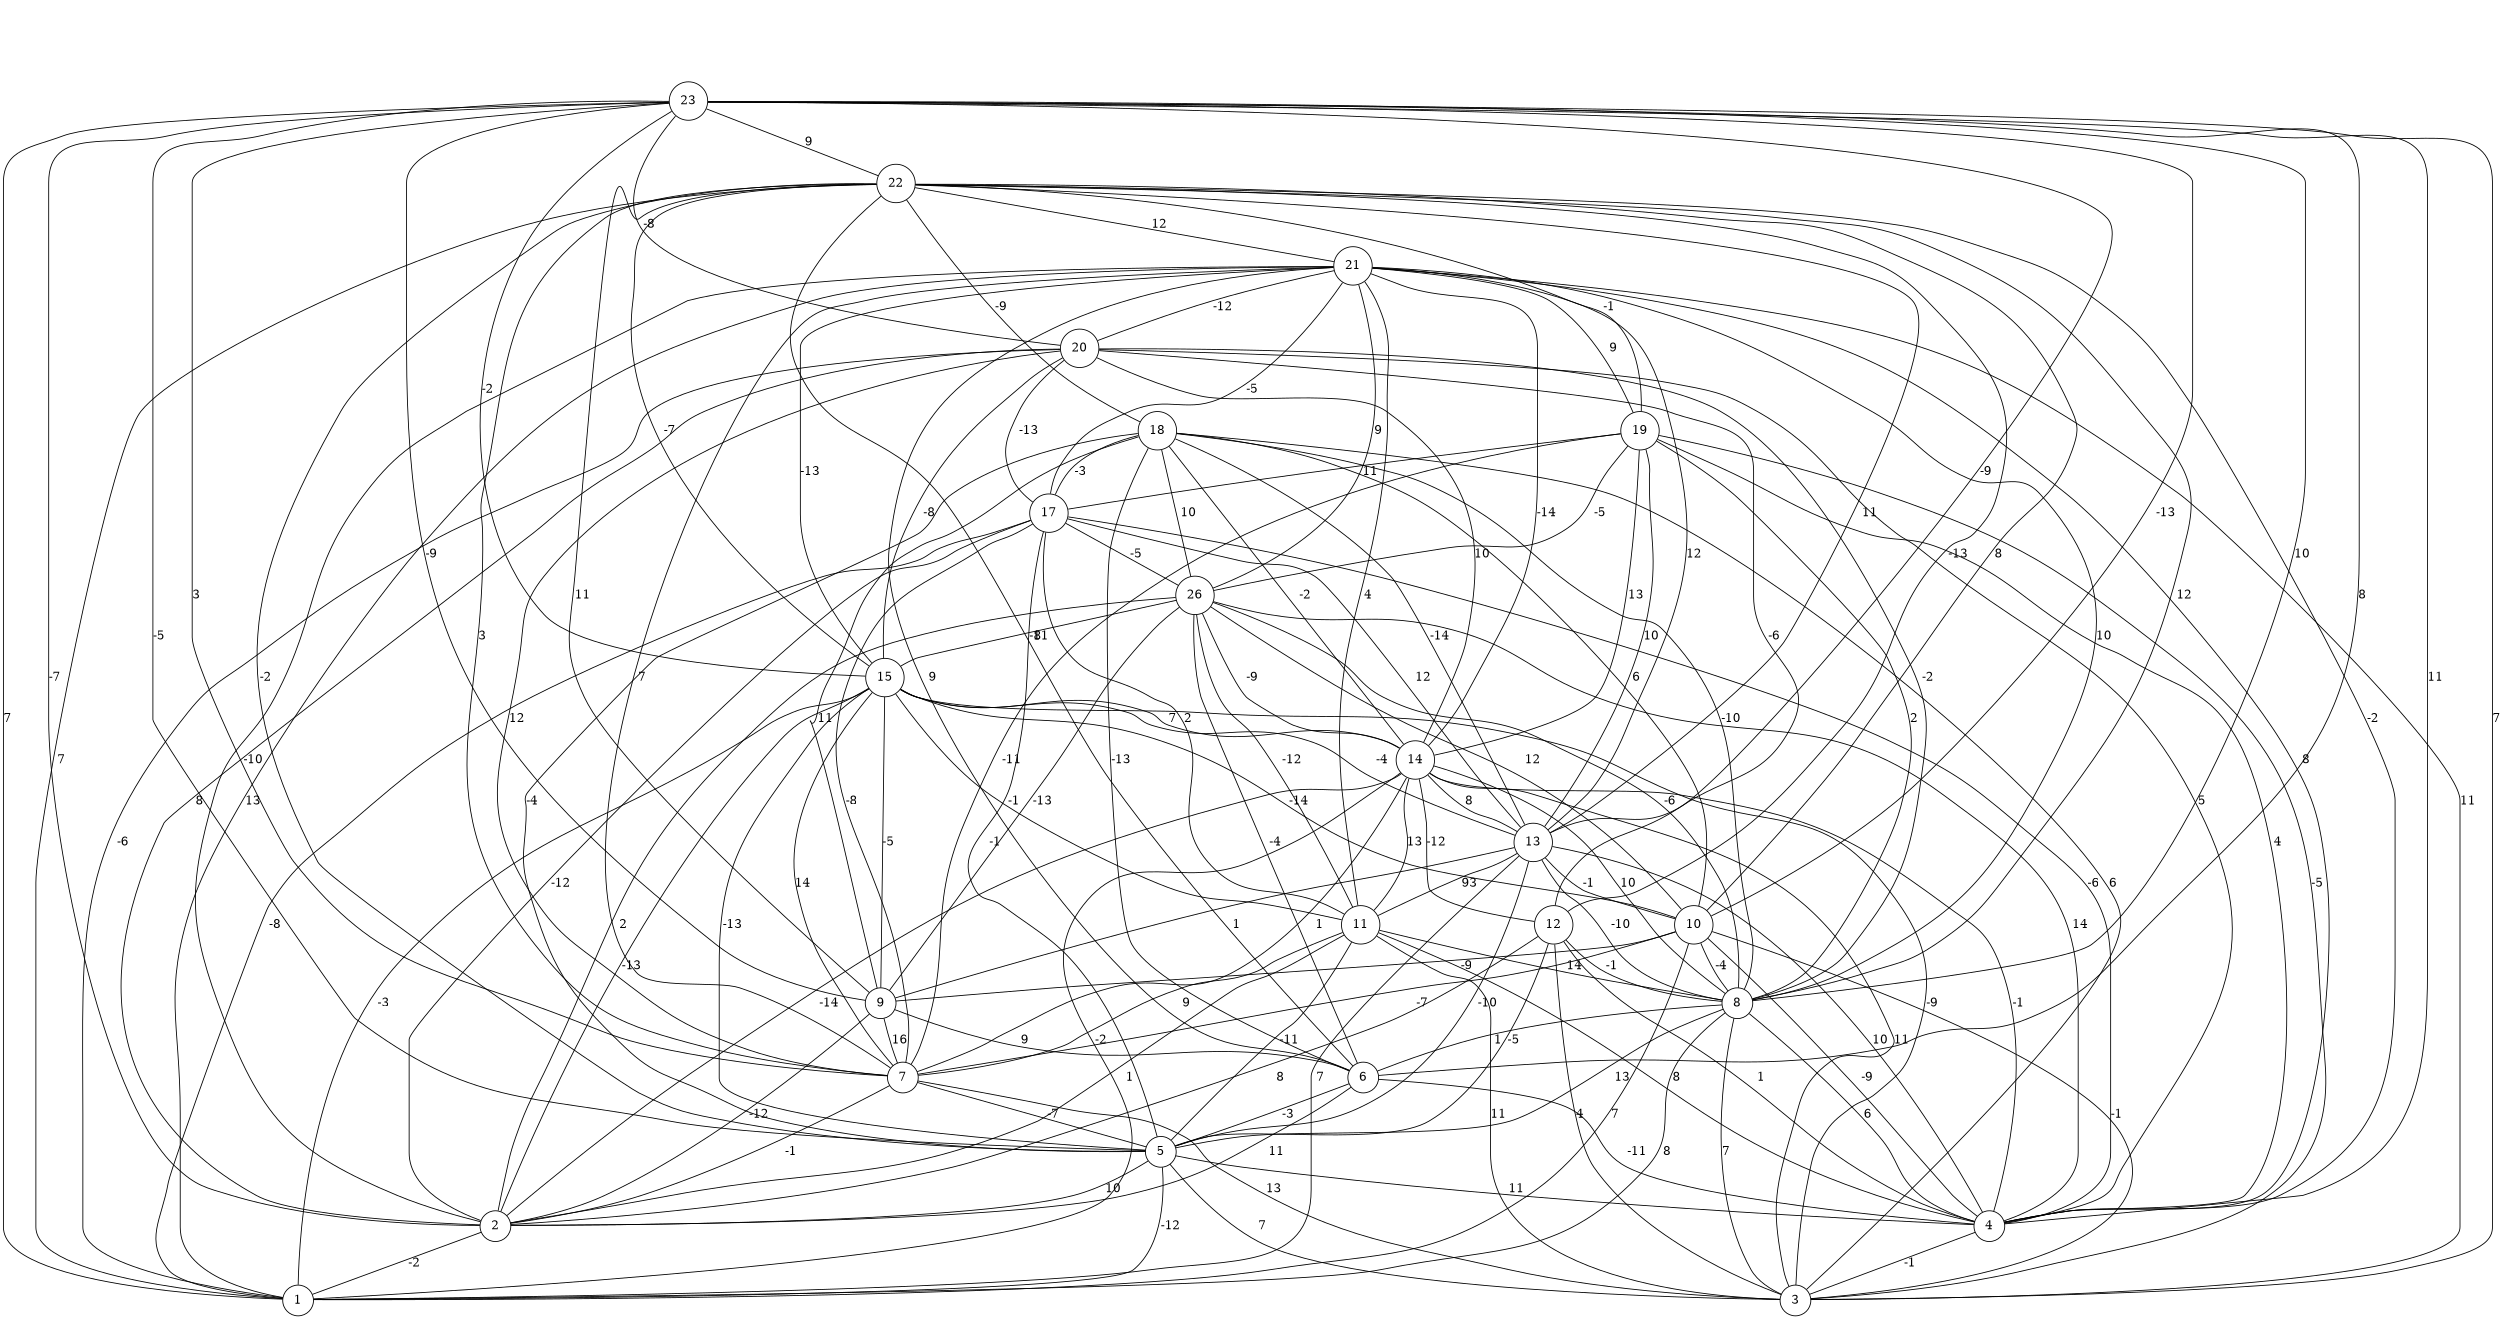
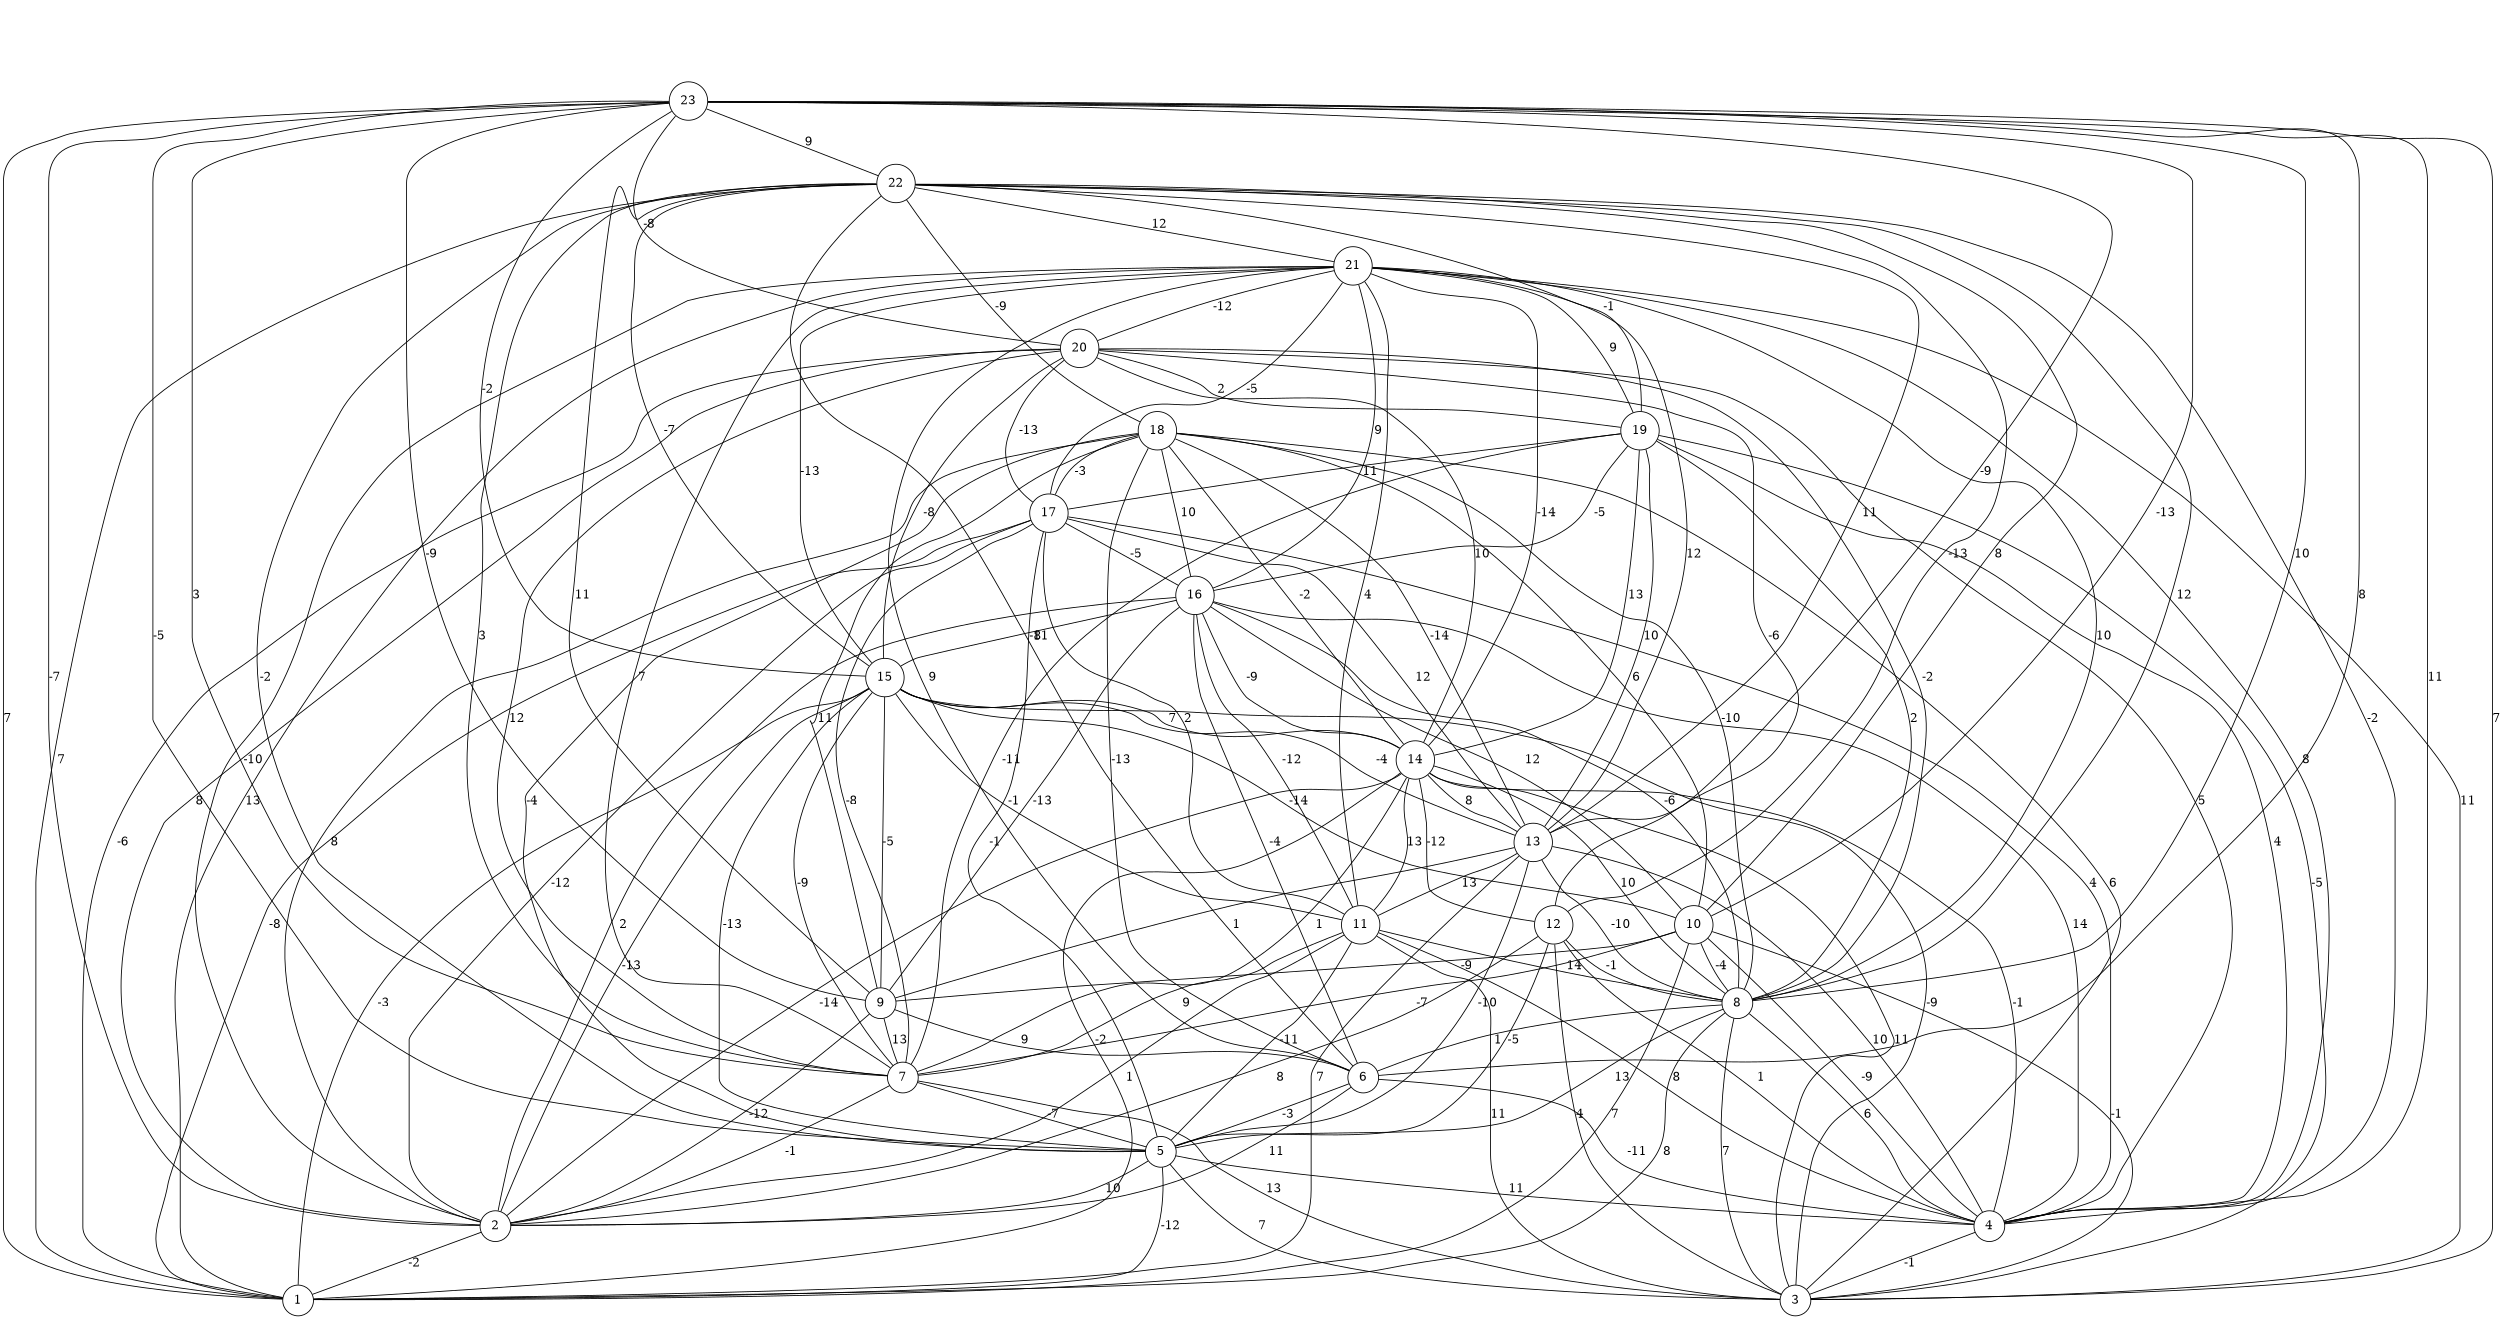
none -> (1355, 409)
(1195, 595) -> (1195, 595)
none -> (485, 678)
(803, 884) -> (803, 884)
(1470, 884) -> (1470, 884)
(2094, 884) -> (2094, 884)
(1581, 889) -> none
(900, 1040) -> (900, 1040)
